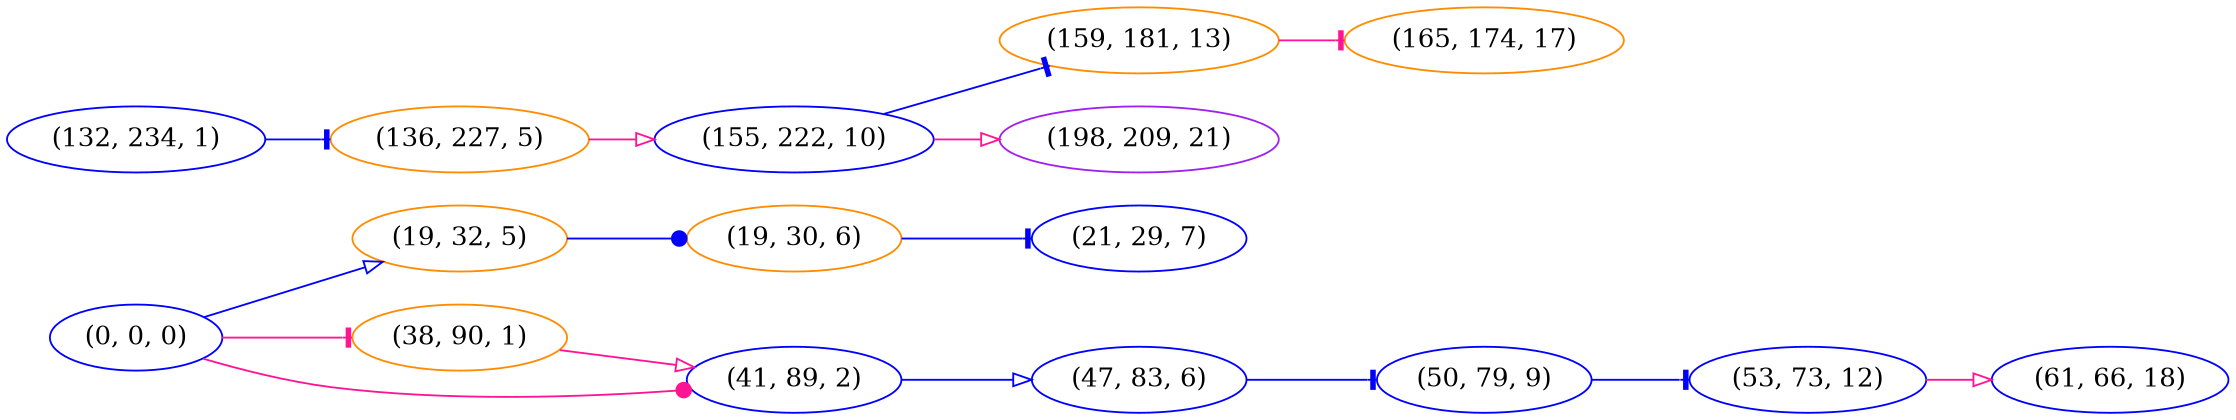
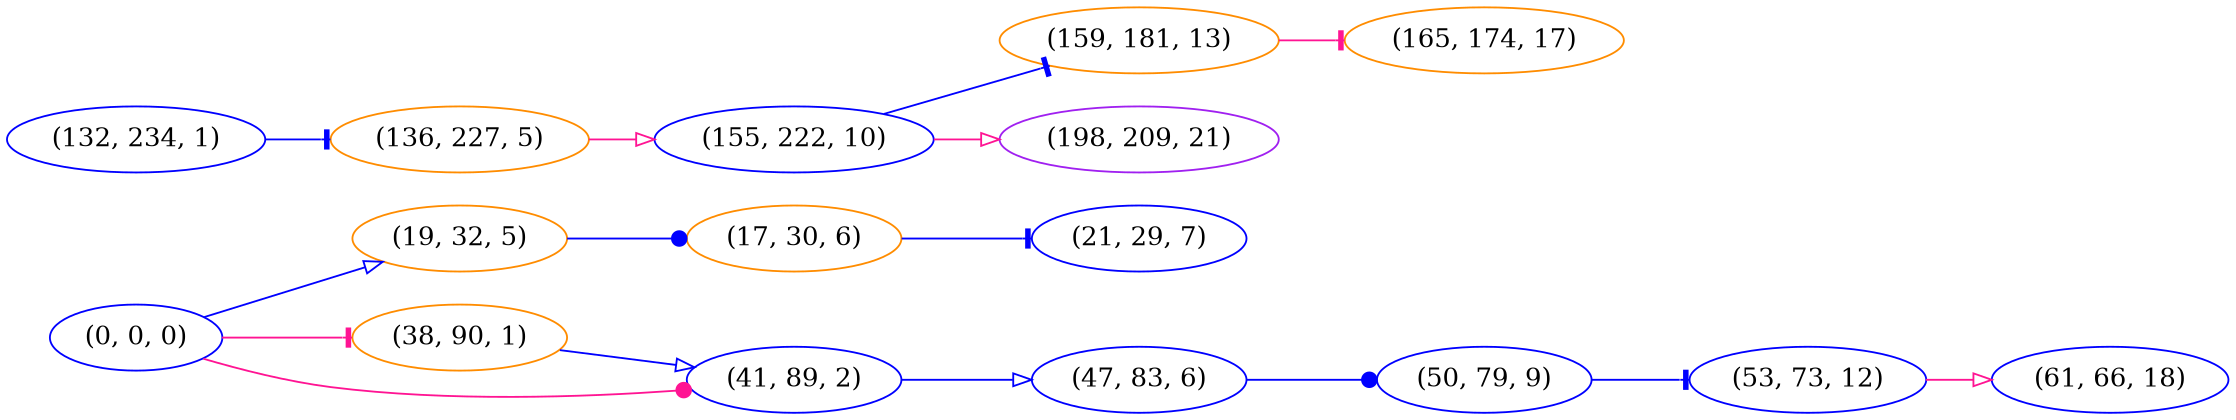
(794, 239) -> (794, 239)
(618, 358) -> (618, 358)
(1307, 380) -> (1307, 380)
